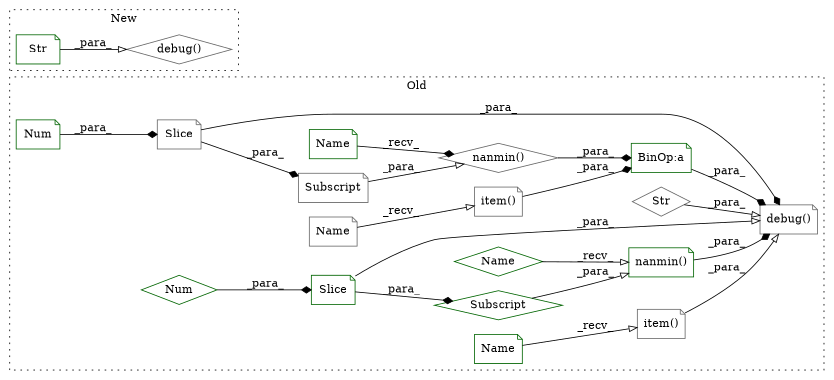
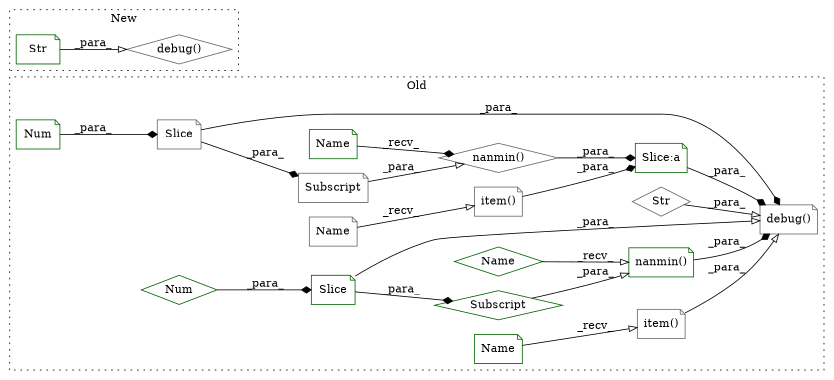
(661, 158) -> (661, 158)
